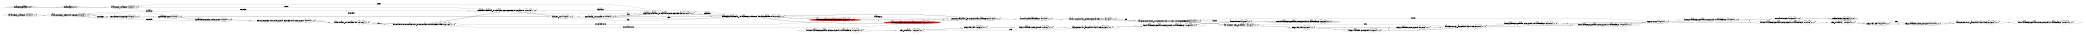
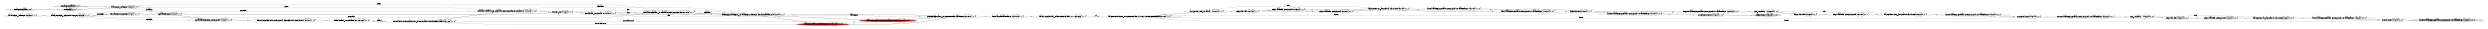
none -> (70, 6)
none -> (2029, 17)
